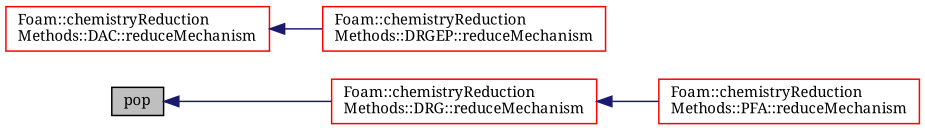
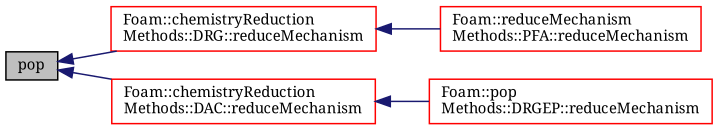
(464, 29) -> (571, 101)
none -> (92, 76)
(789, 101) -> (571, 29)
